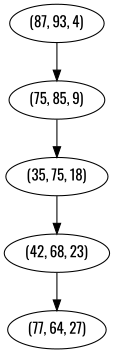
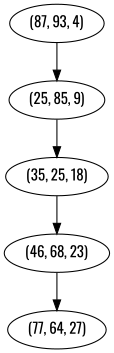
(57, 100) -> (57, 100)
(57, 177) -> (57, 177)
(57, 253) -> (57, 253)
